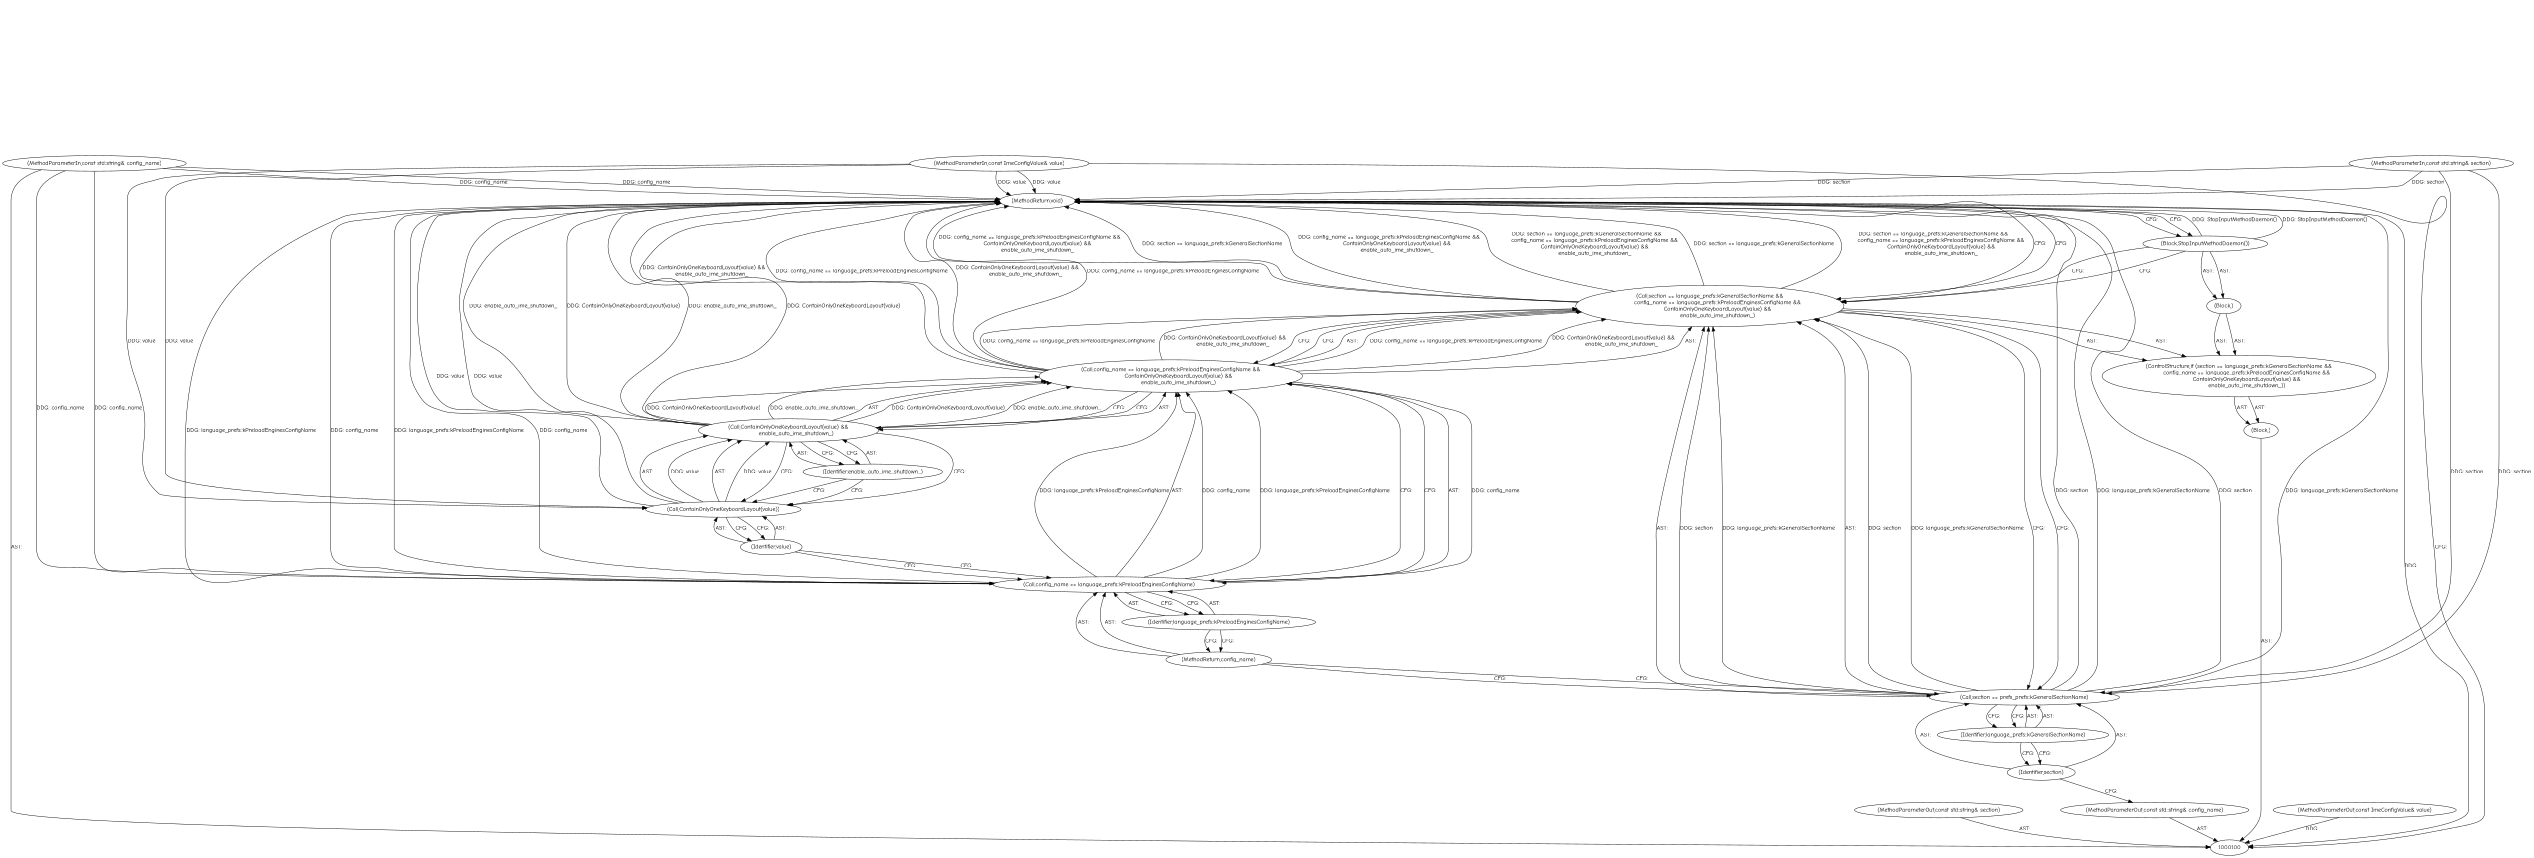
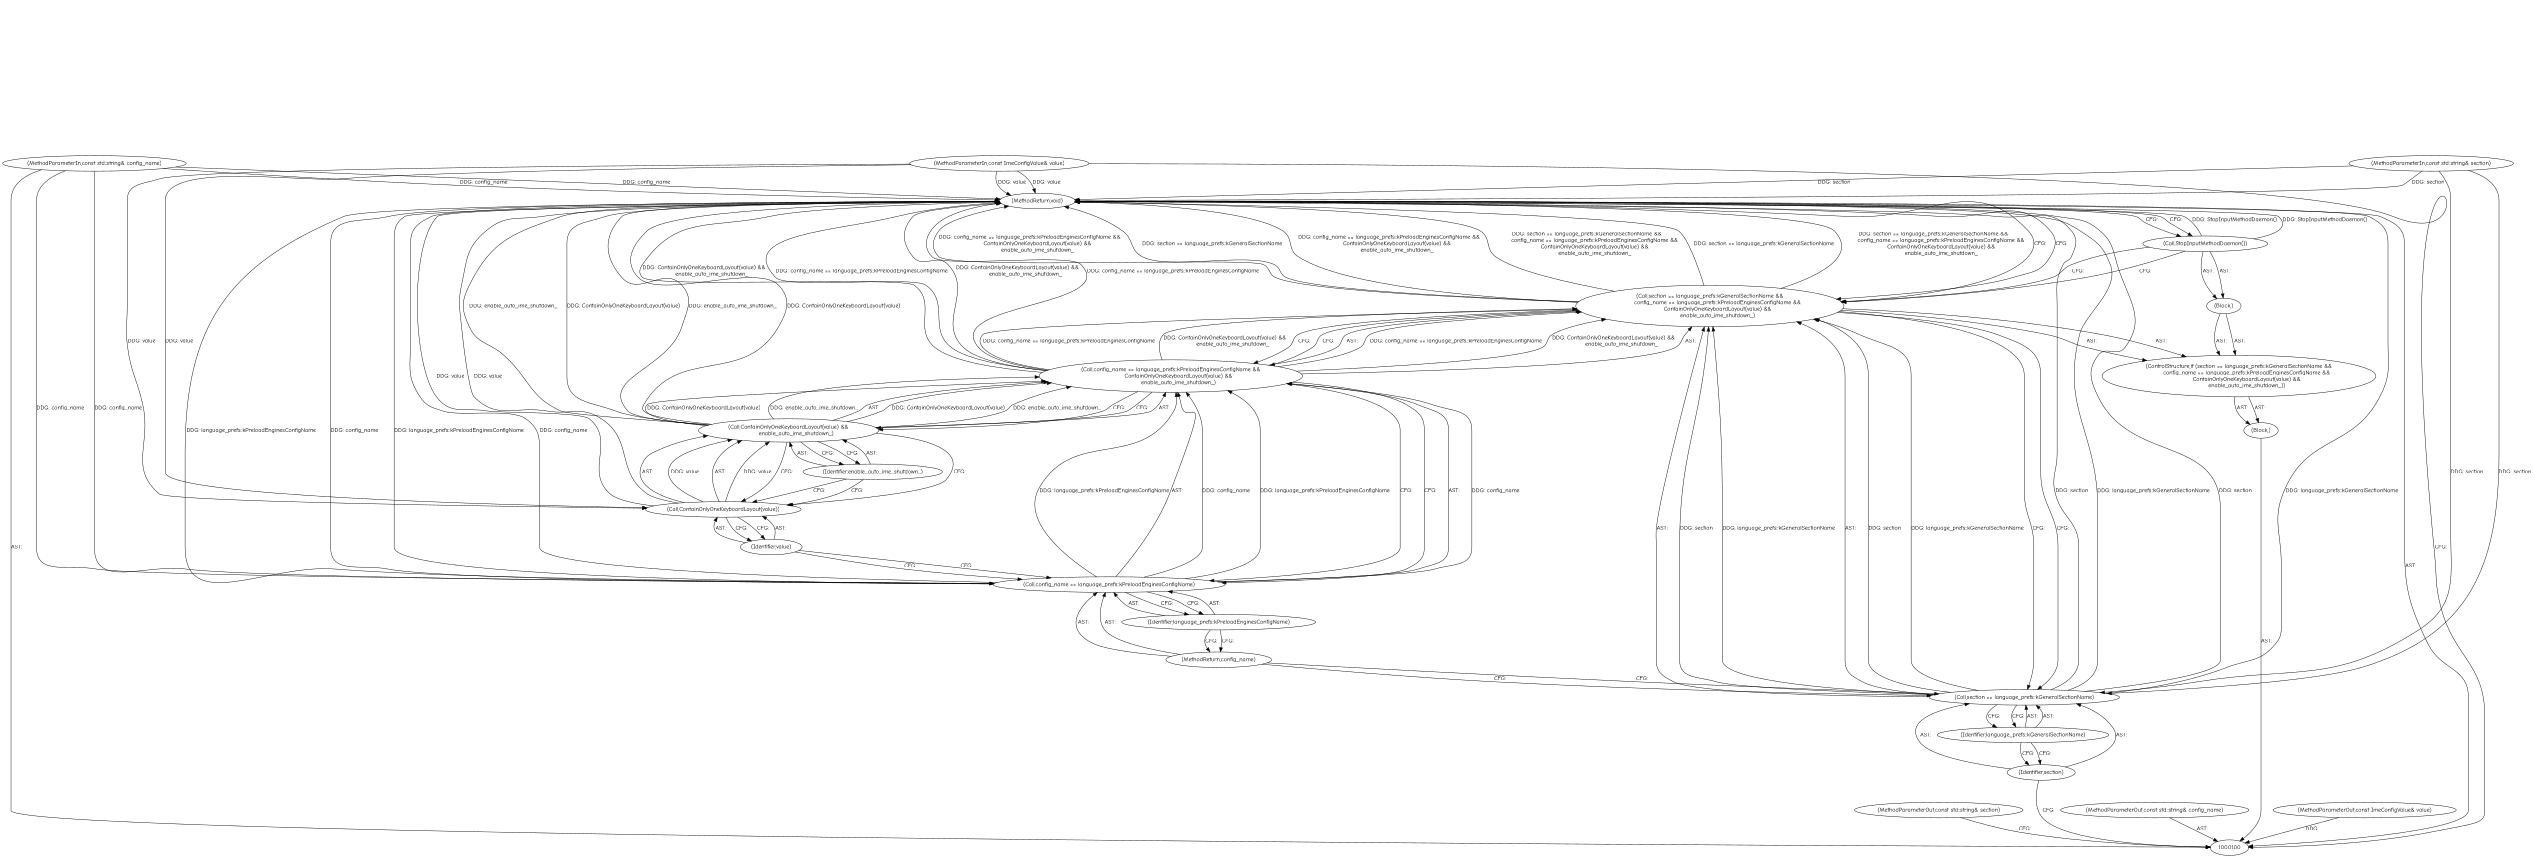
(2205, 244) -> (2205, 244)
(2412, 566) -> (2412, 566)
(2024, 697) -> (2024, 697)
(2094, 790) -> (2103, 839)
(2026, 829) -> (2026, 829)
